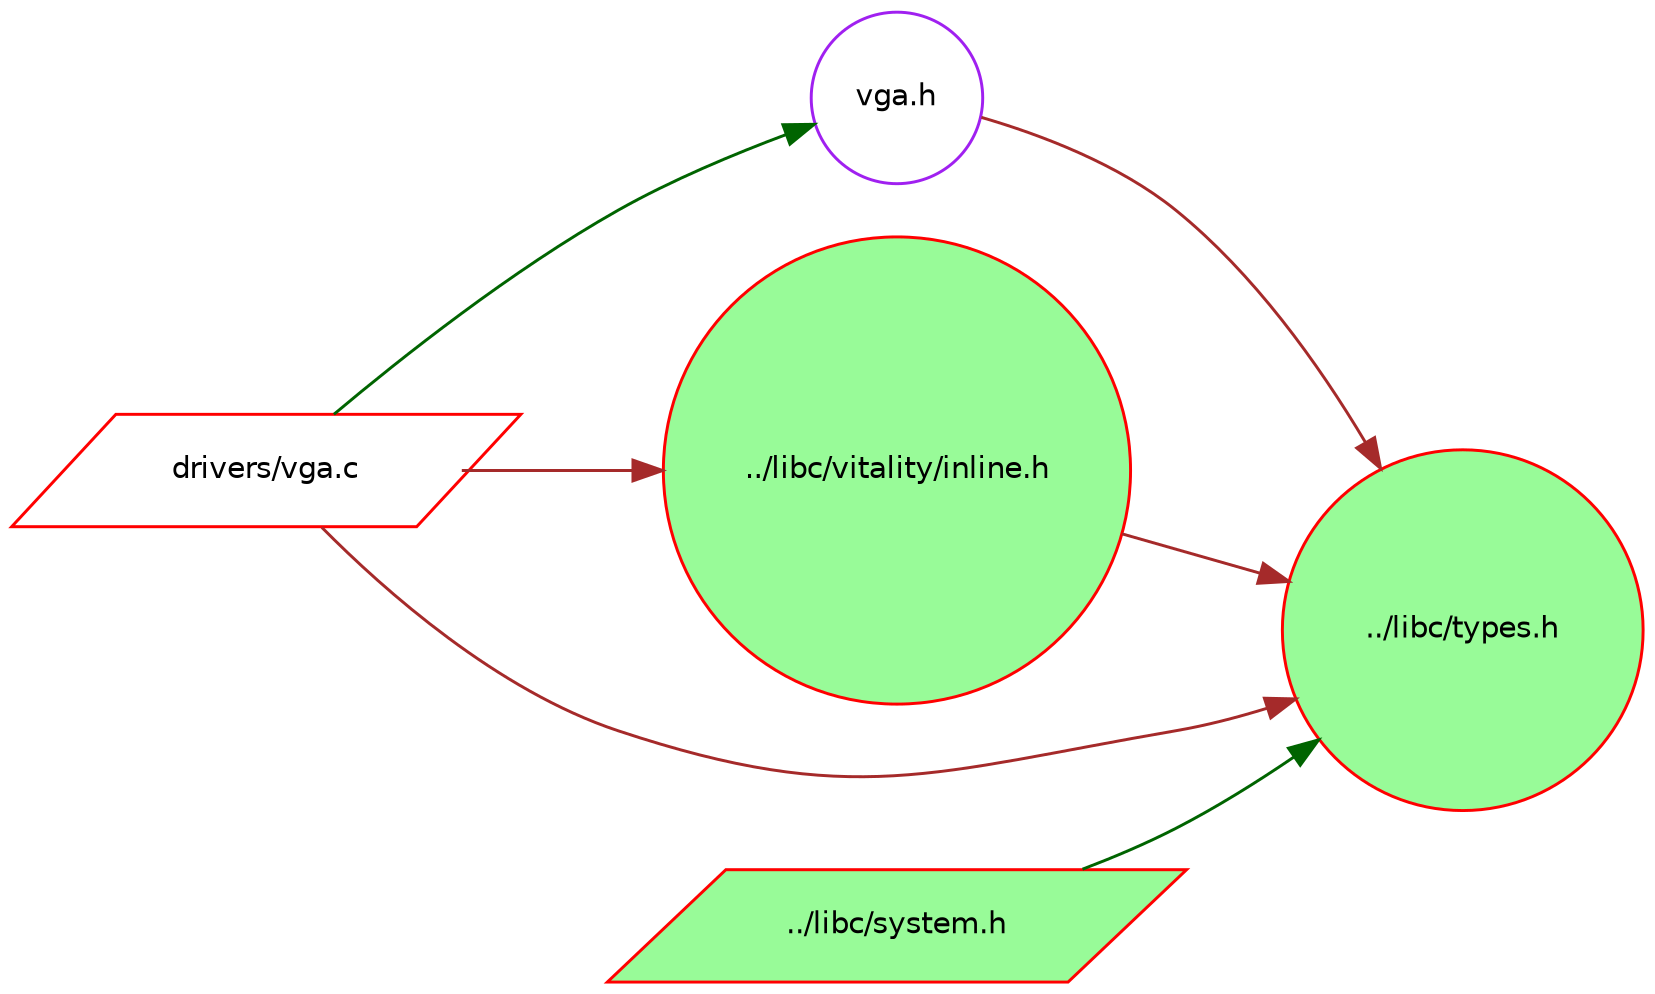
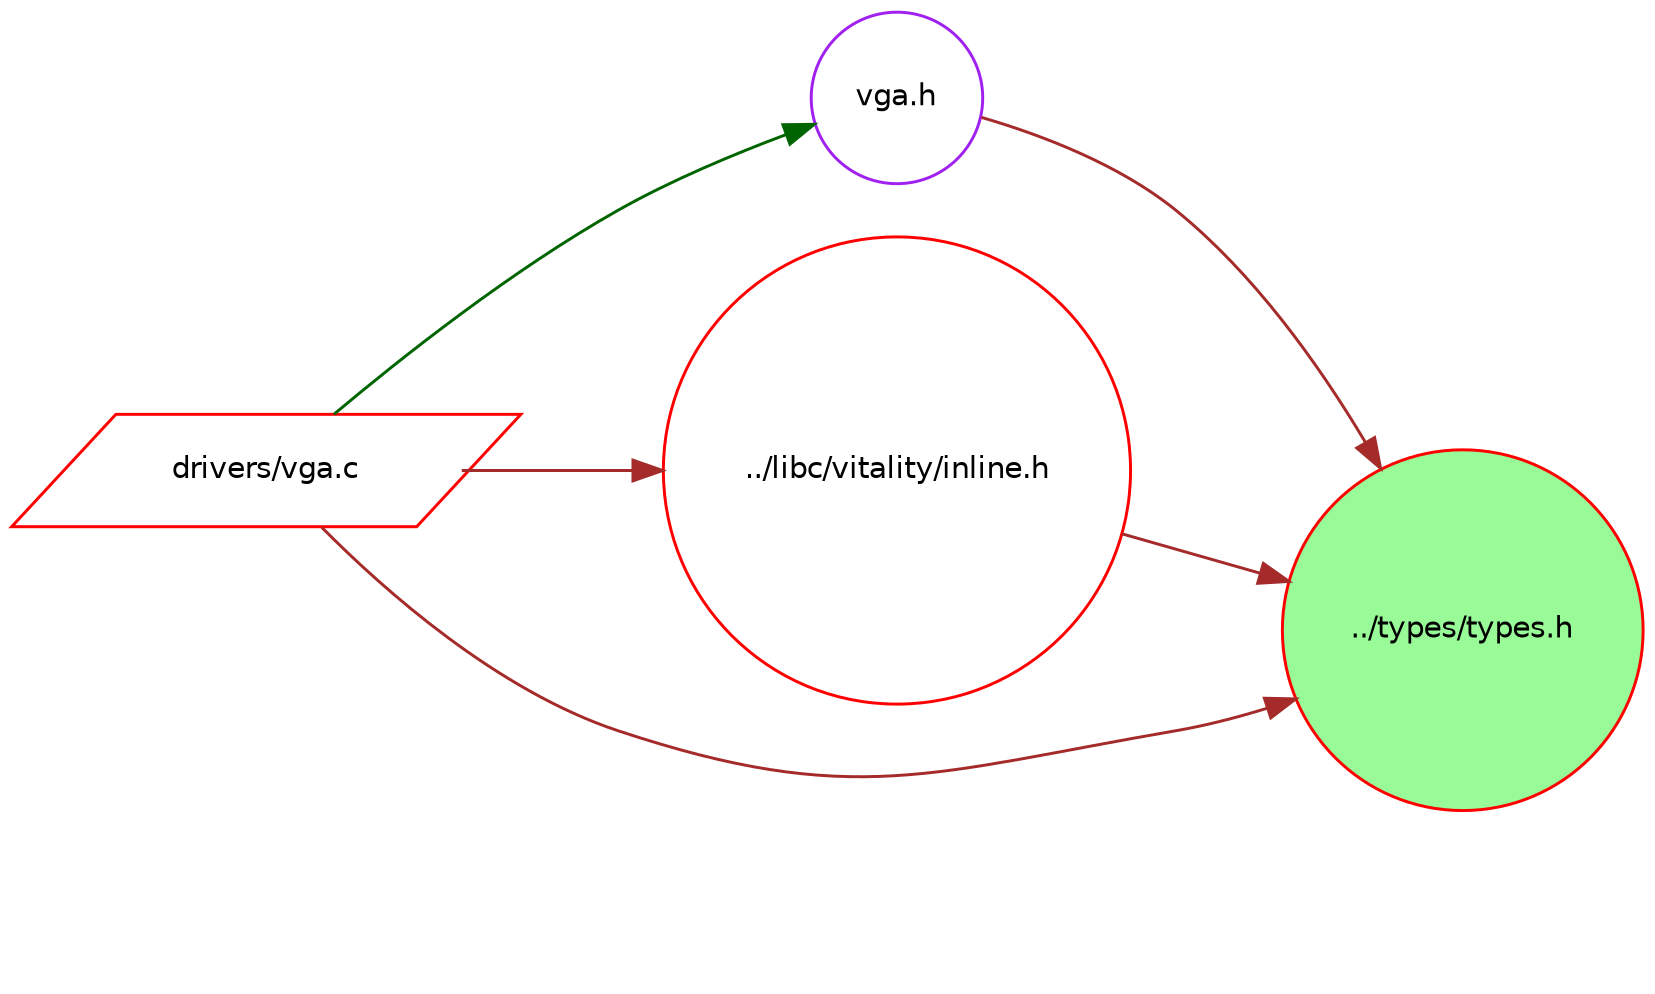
(897, 471) -> (897, 471)
(1463, 630) -> (1463, 630)
(897, 926) -> none
